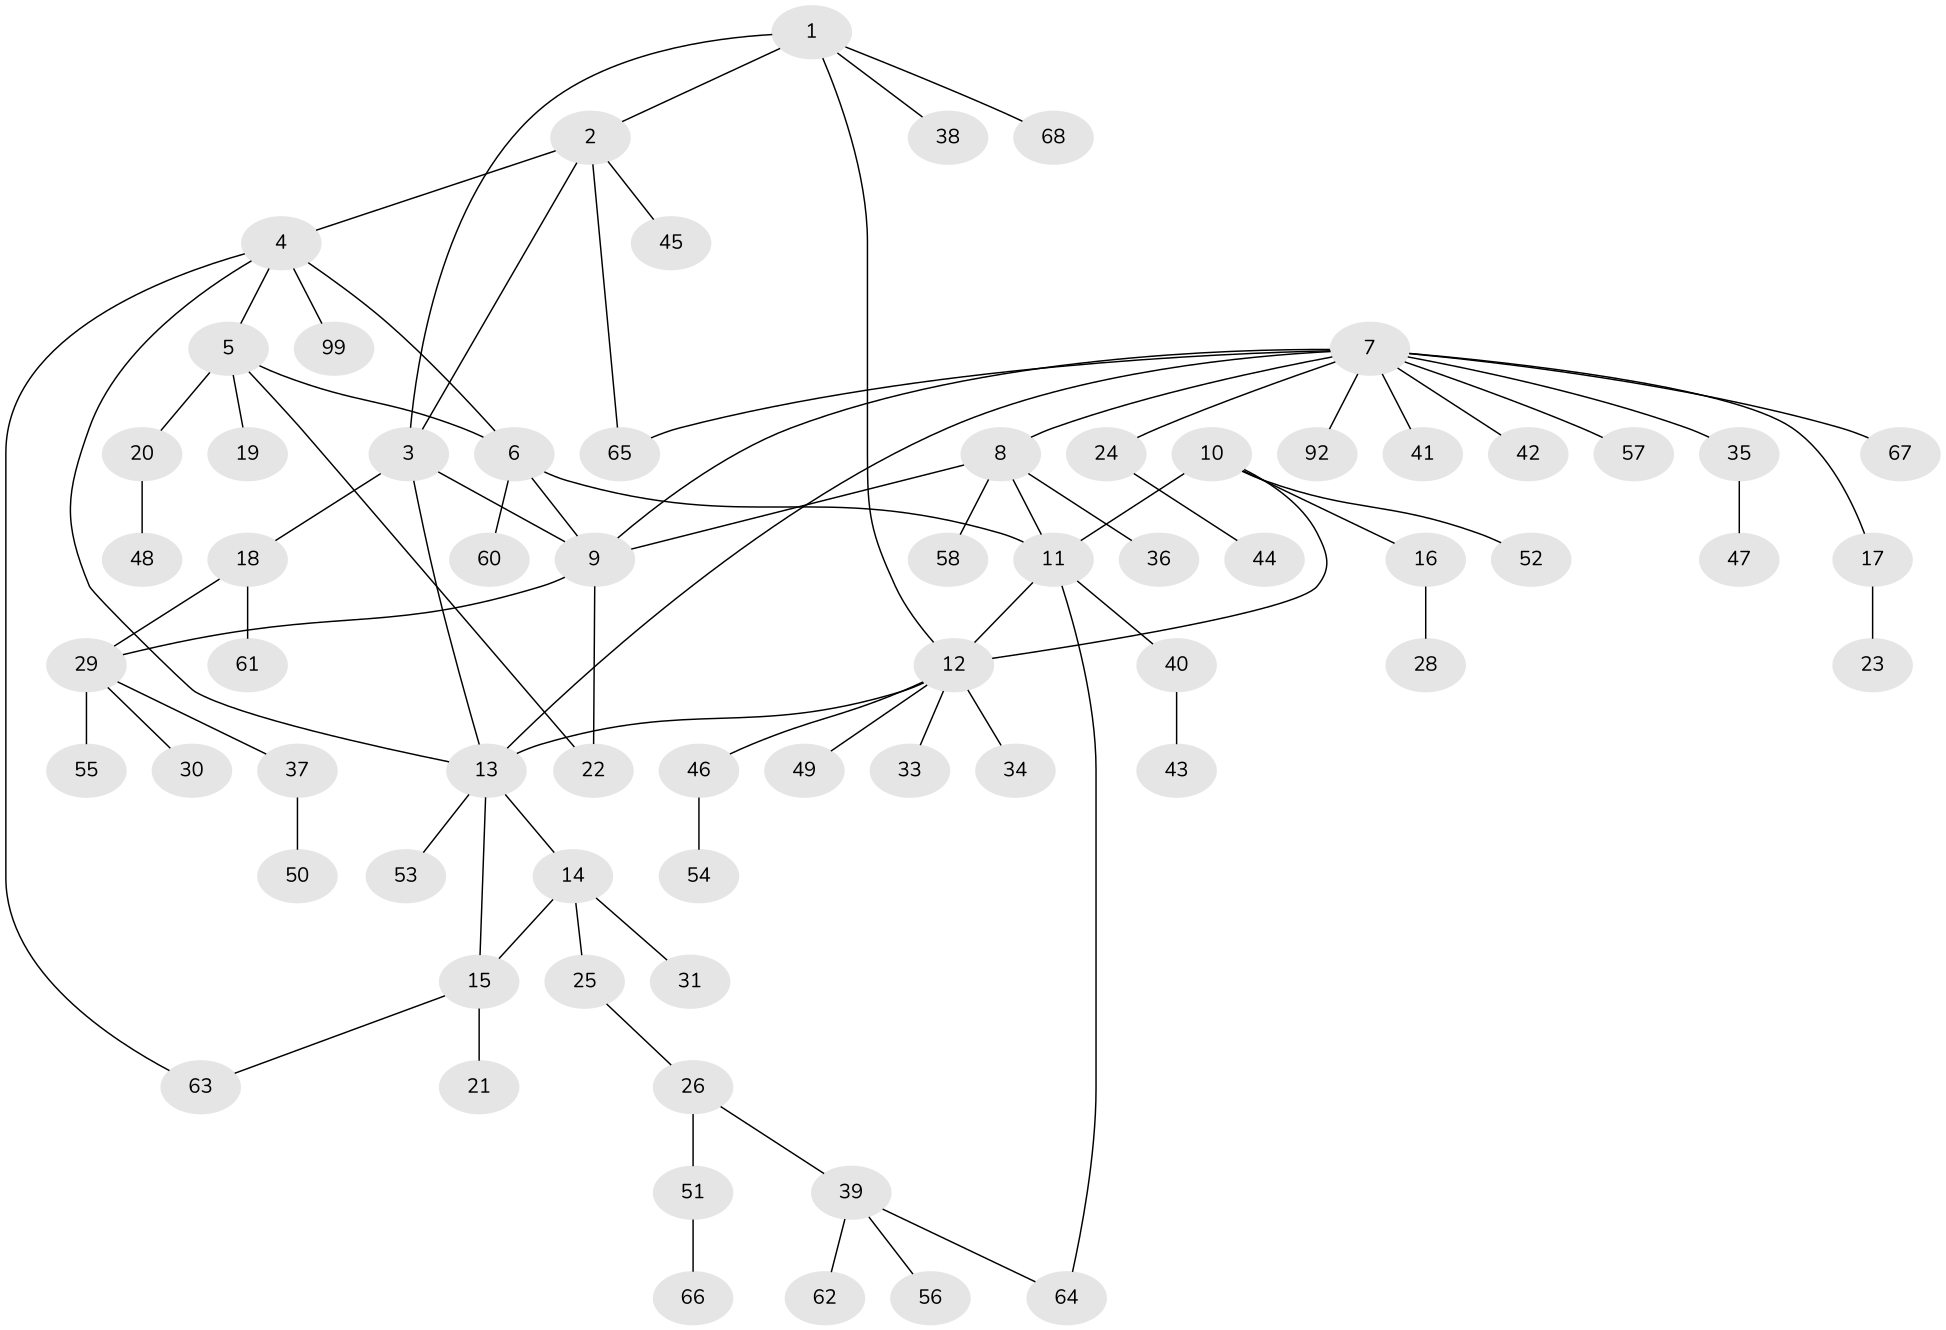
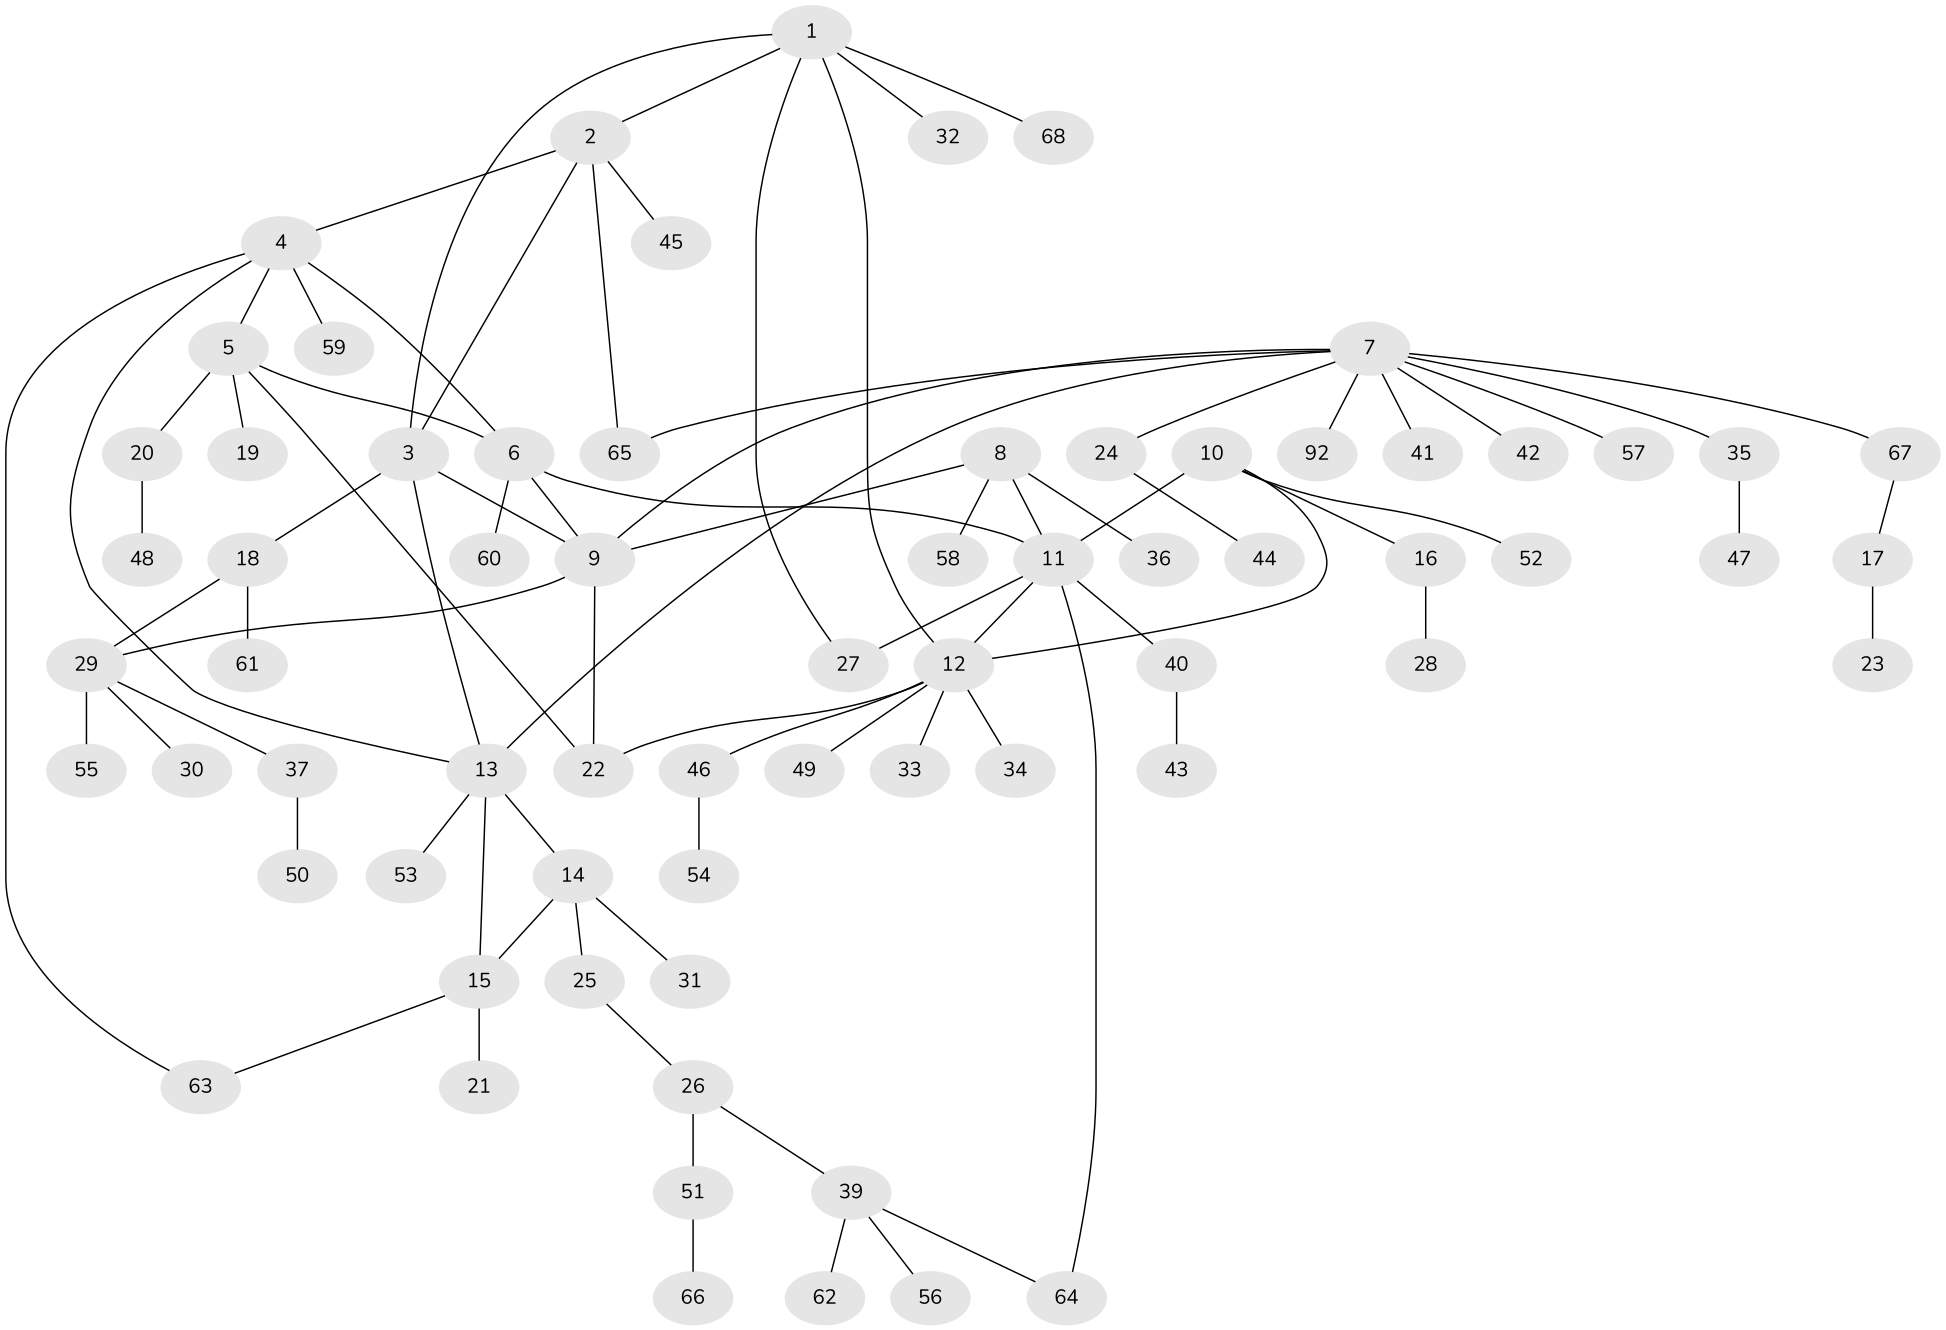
(948, 138) -> (948, 138)
(334, 349) -> (334, 349)
(1180, 390) -> none
(1780, 422) -> (1886, 507)
none -> (848, 665)
(720, 718) -> (774, 718)
